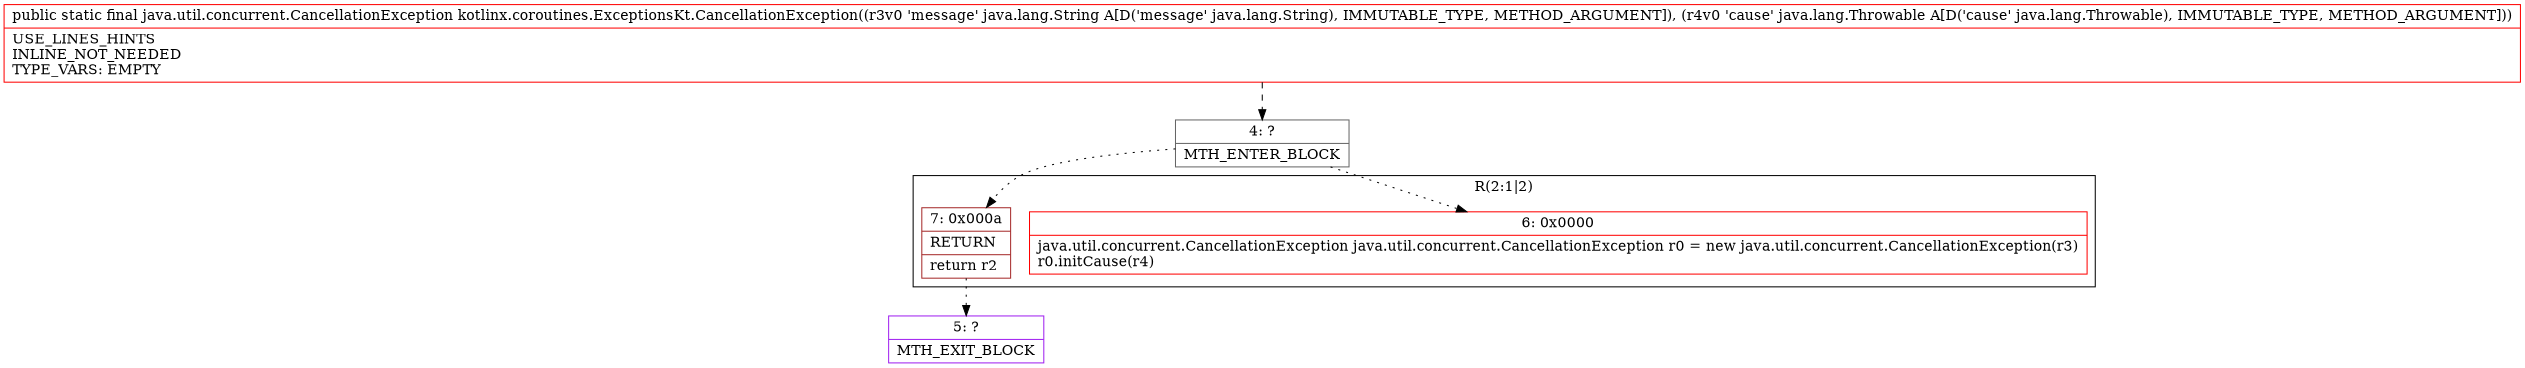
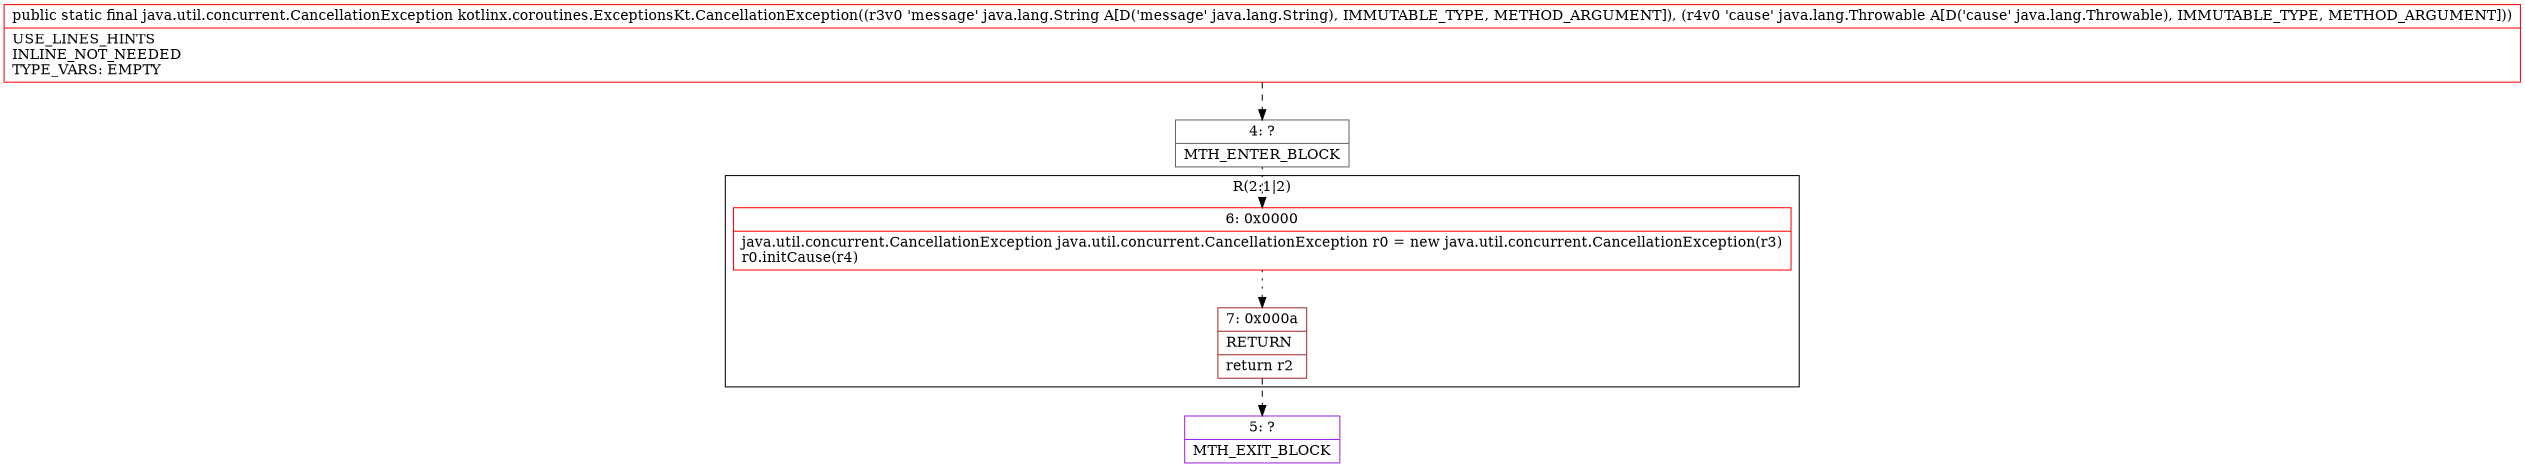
(1079, 160) -> (1262, 284)
(966, 293) -> (1262, 393)
